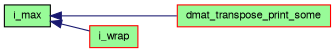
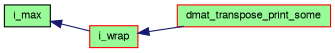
(119, 16) -> (166, 29)
